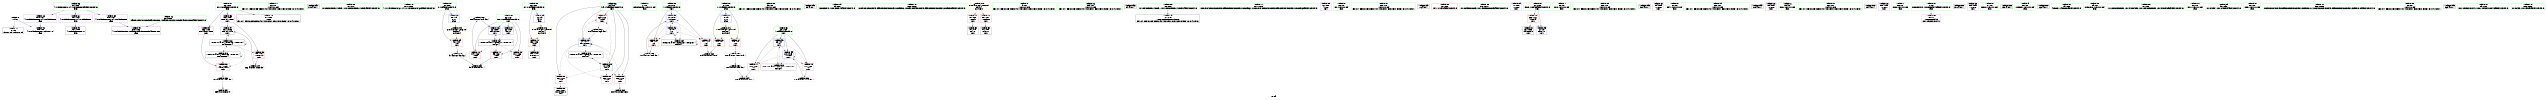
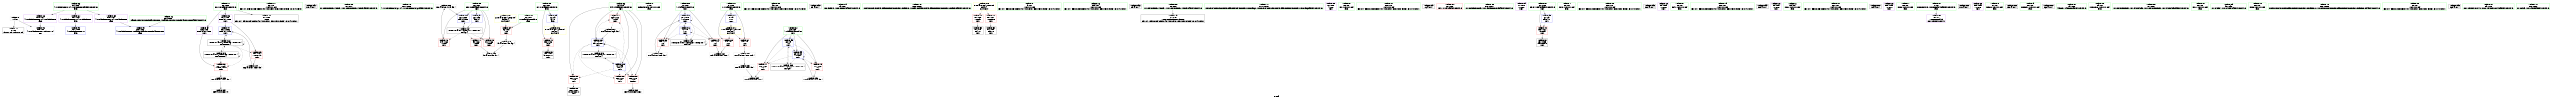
(454, 19) -> none
(726, 21) -> (731, 21)
(1537, 24) -> (1545, 24)
(40, 33) -> (40, 33)
(620, 82) -> (633, 82)
